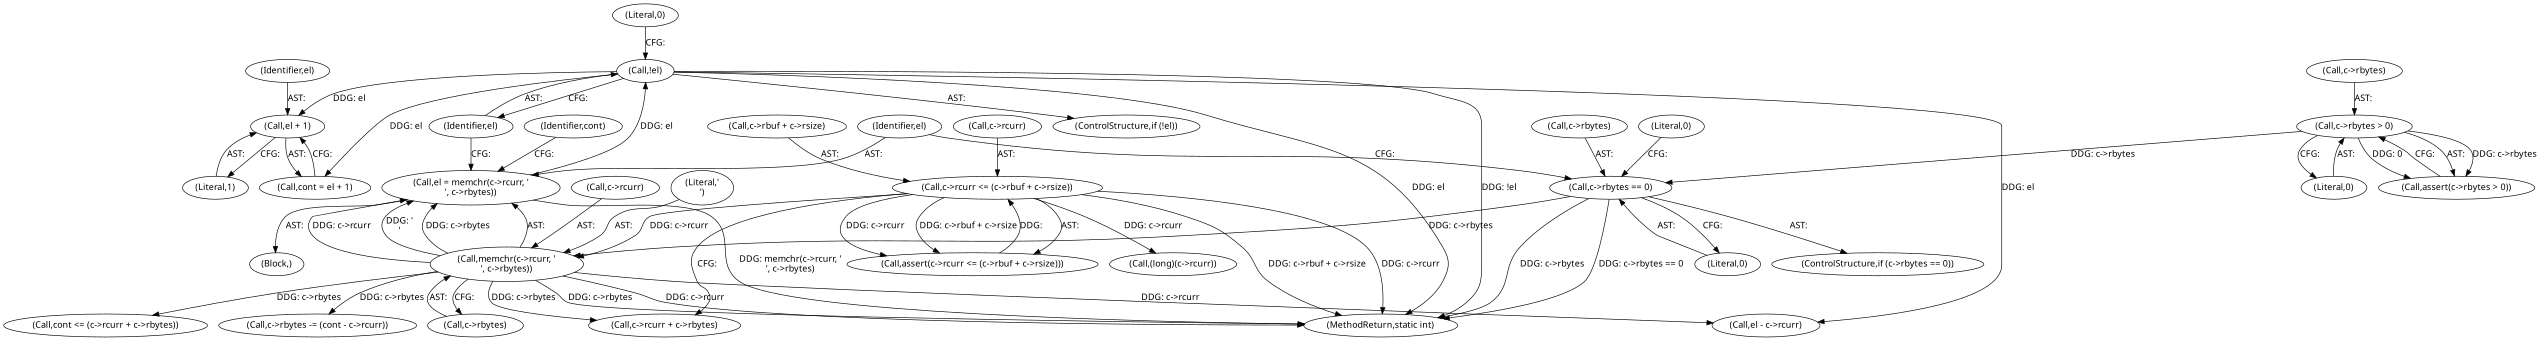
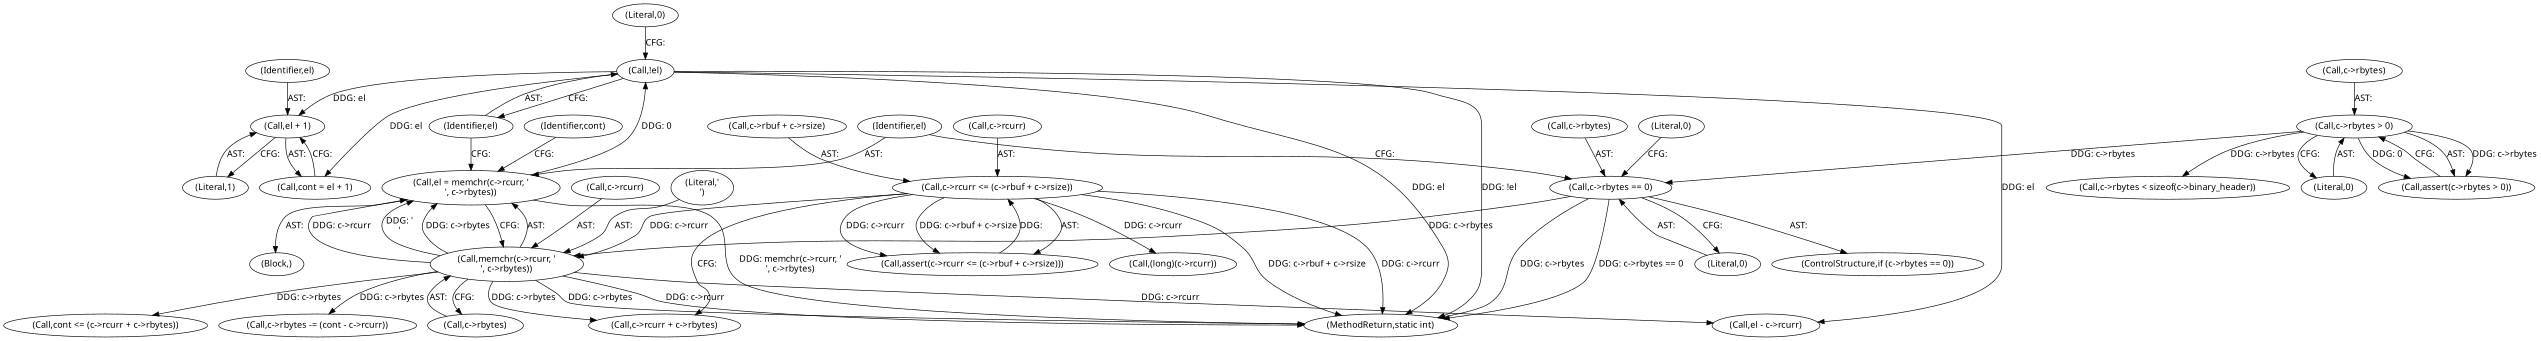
(657, 126) -> (657, 126)
(1126, 126) -> none
none -> (2168, 188)
none -> (495, 222)
